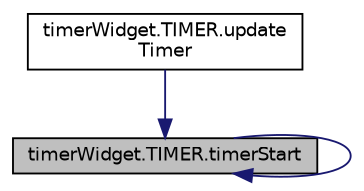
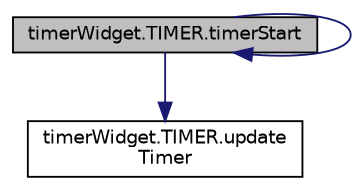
(165, 94) -> (165, 77)
